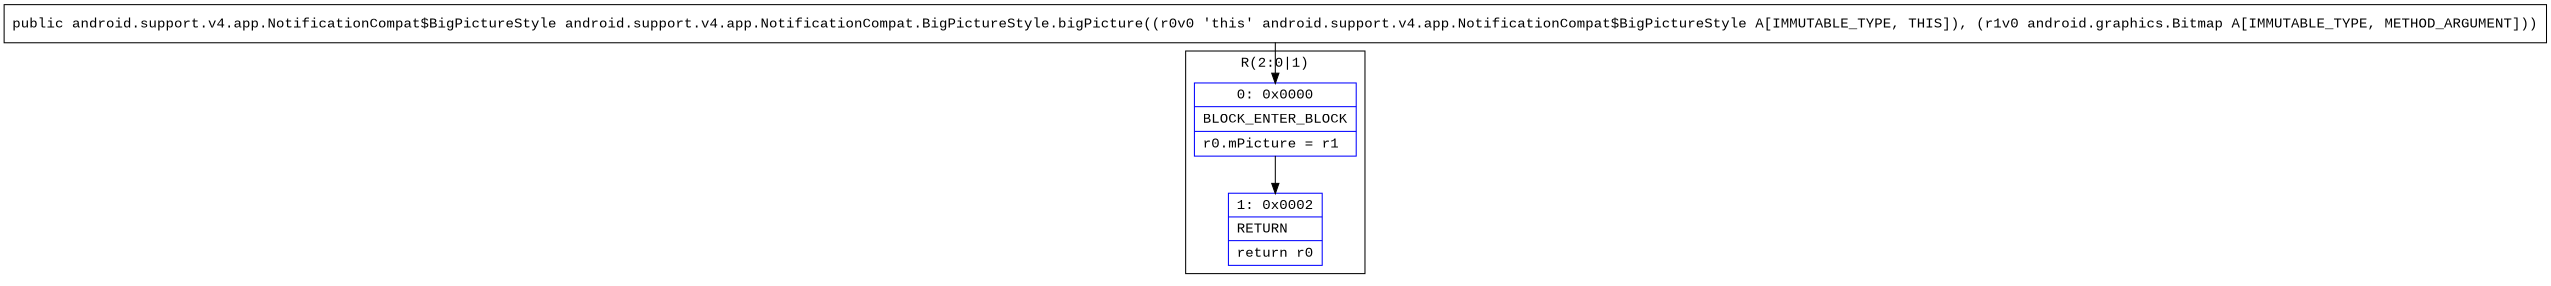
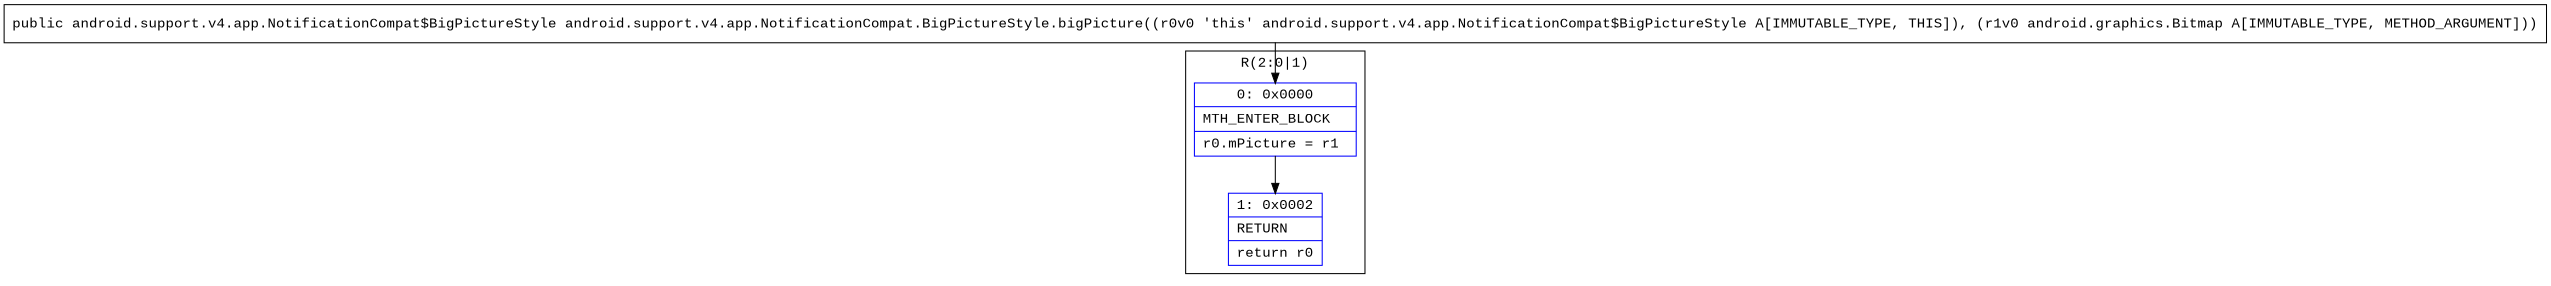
(1275, 119) -> (1267, 119)
